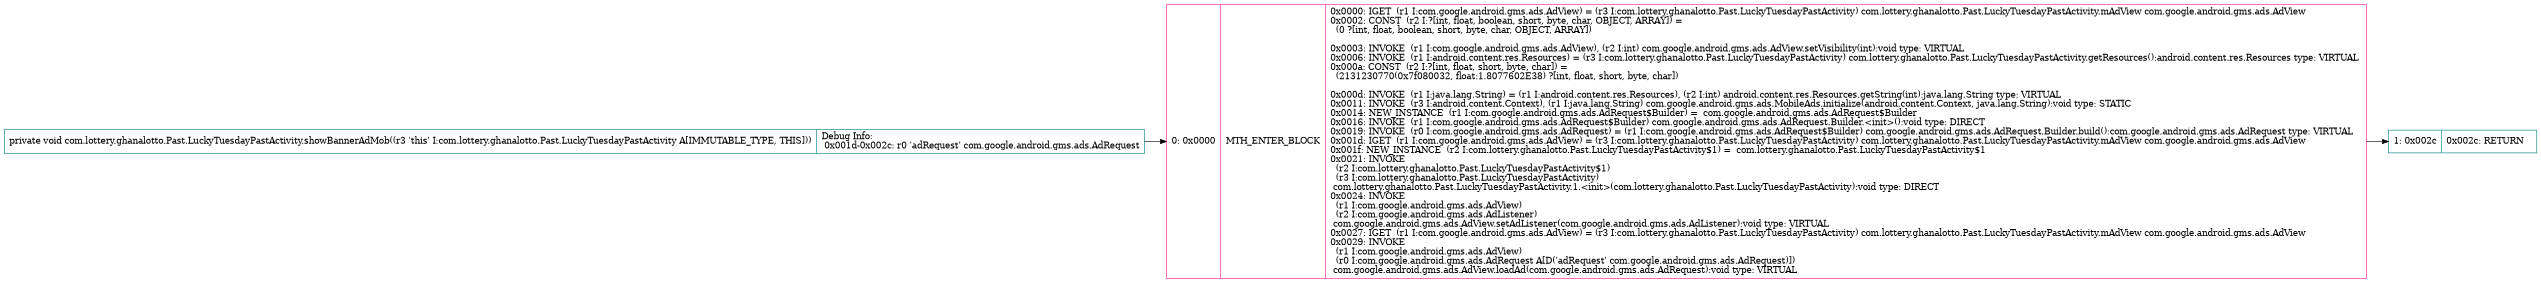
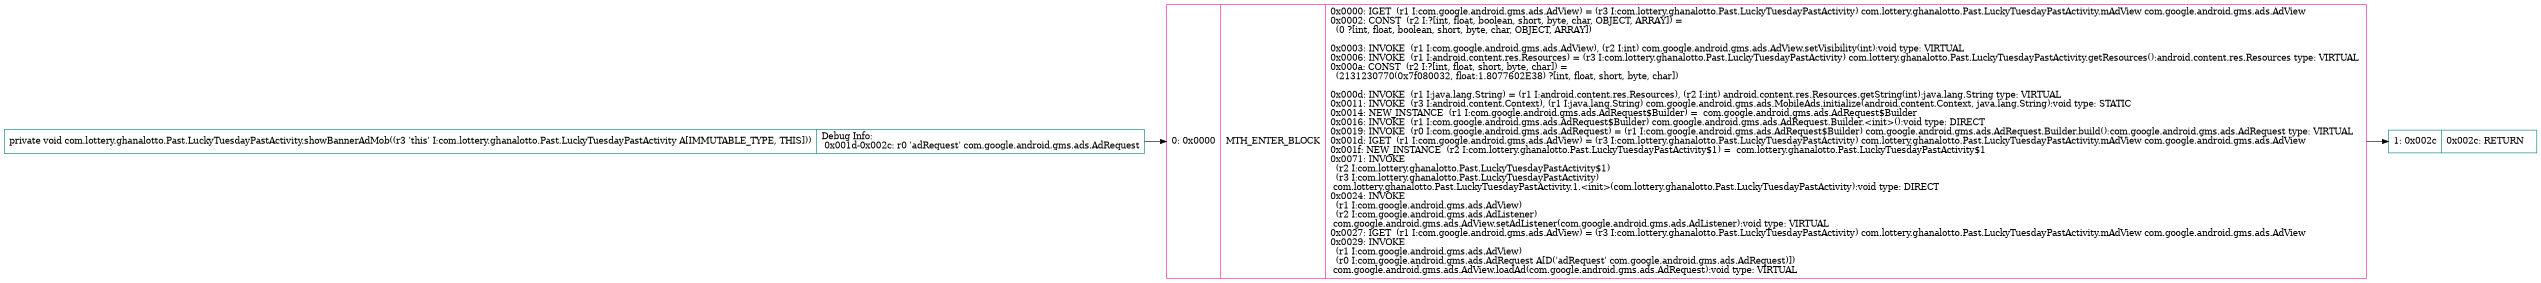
(1371, 160) -> (1371, 160)
